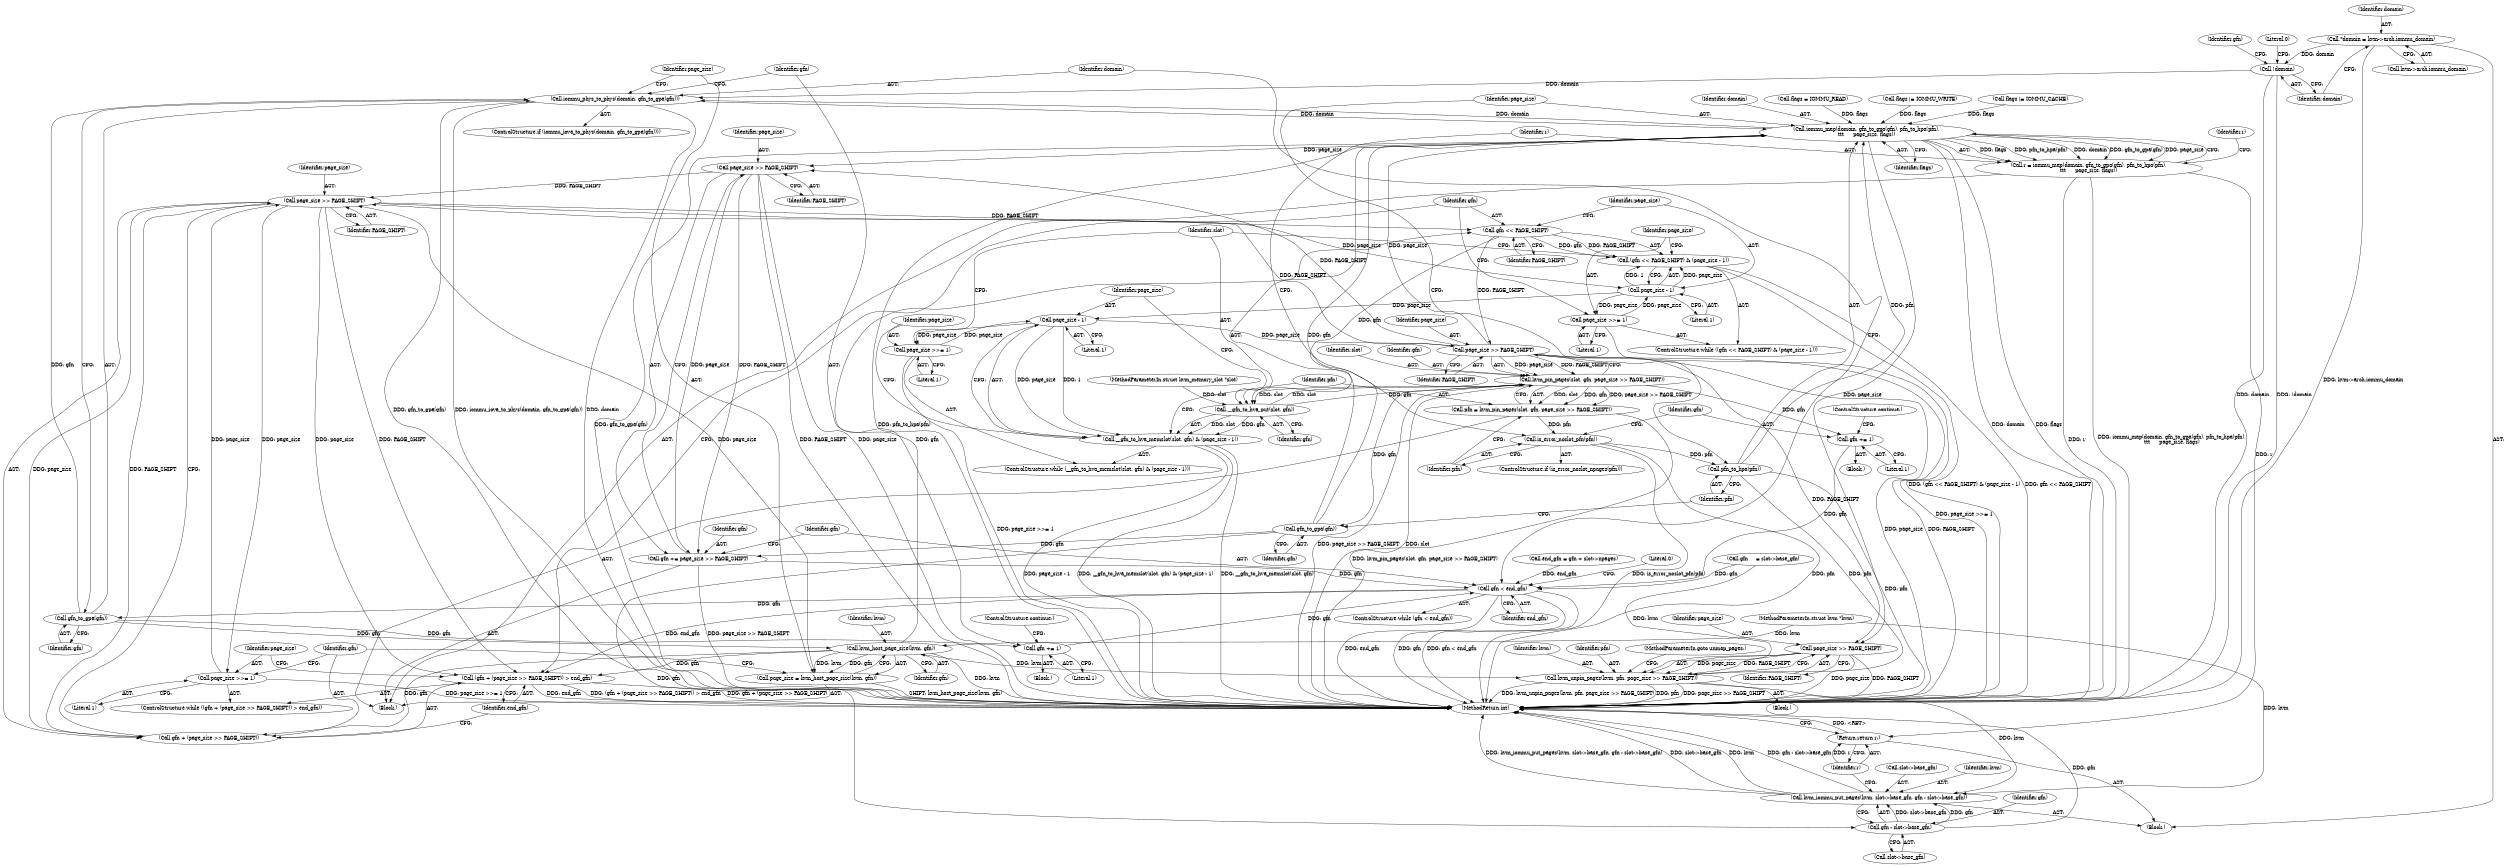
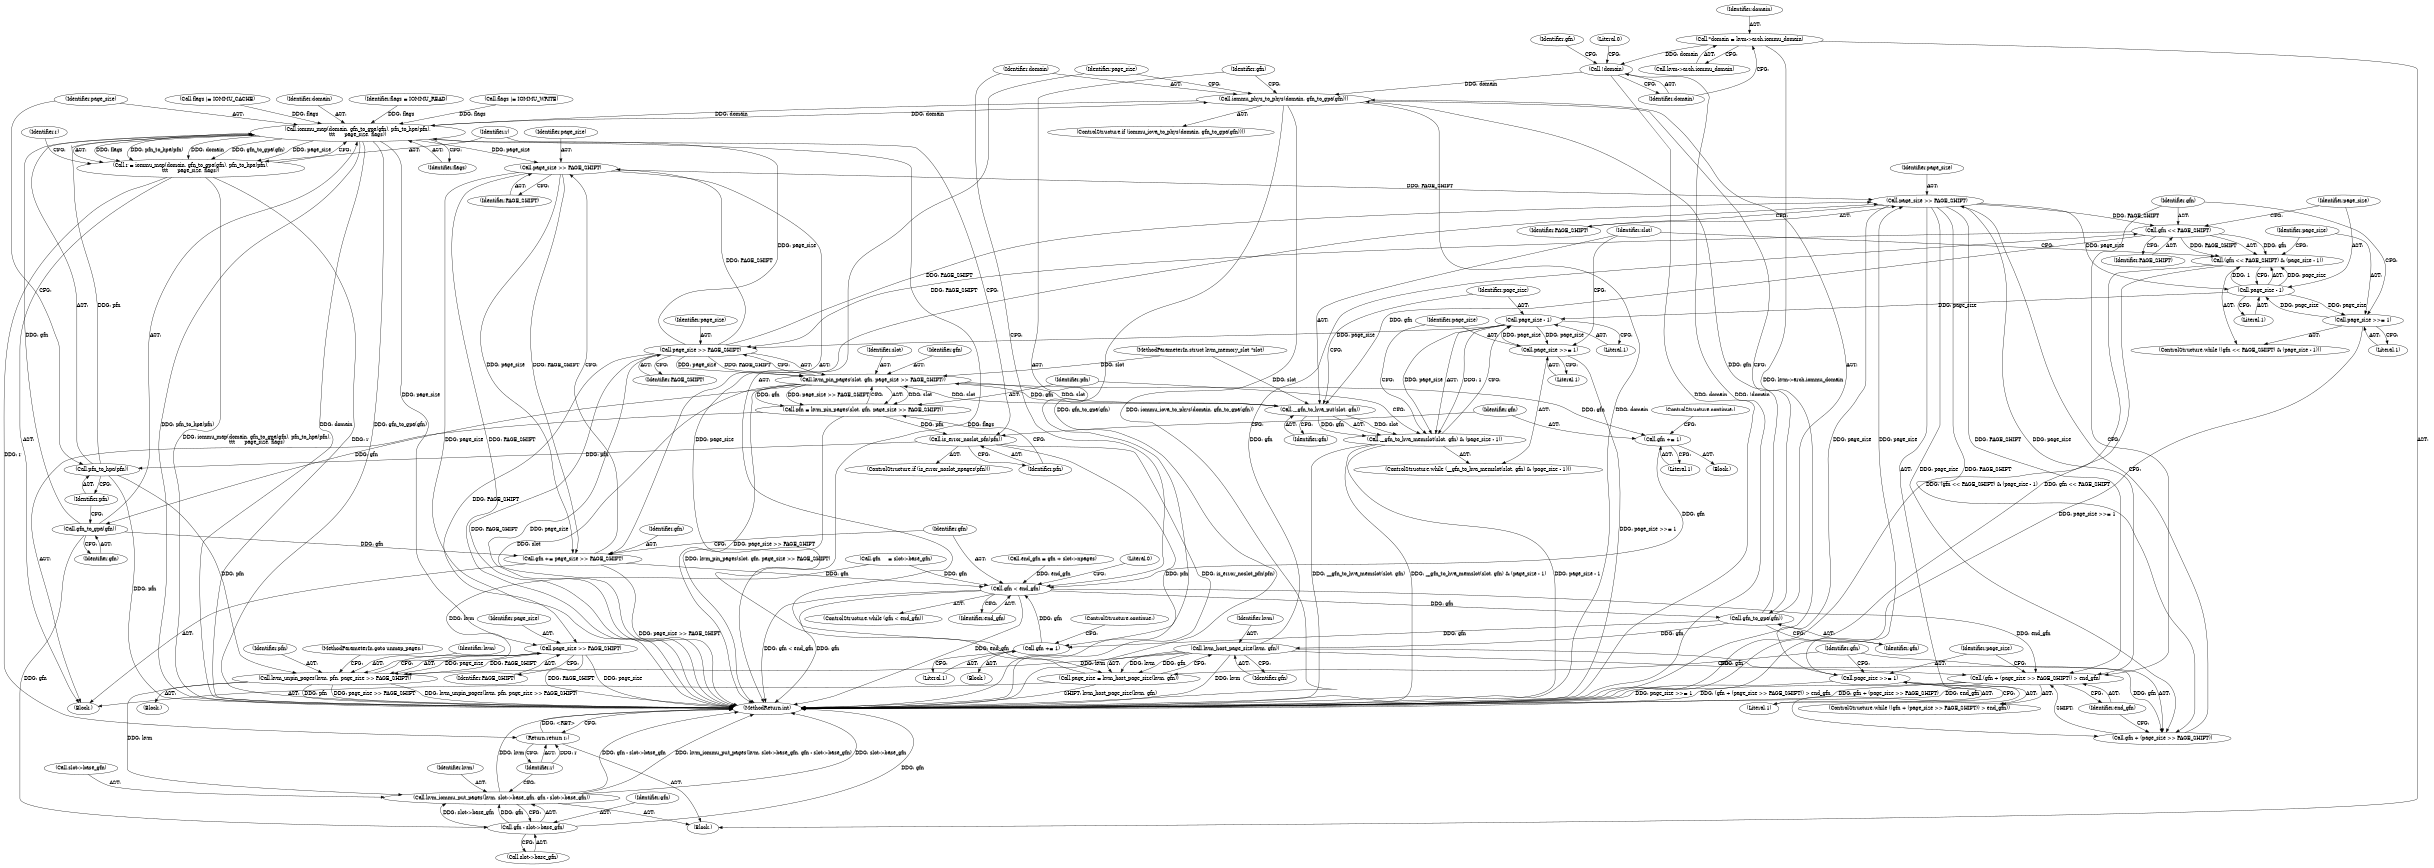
(1813, 99) -> (406, 99)
none -> (1054, 368)
(1806, 619) -> none
(433, 709) -> (2066, 709)
